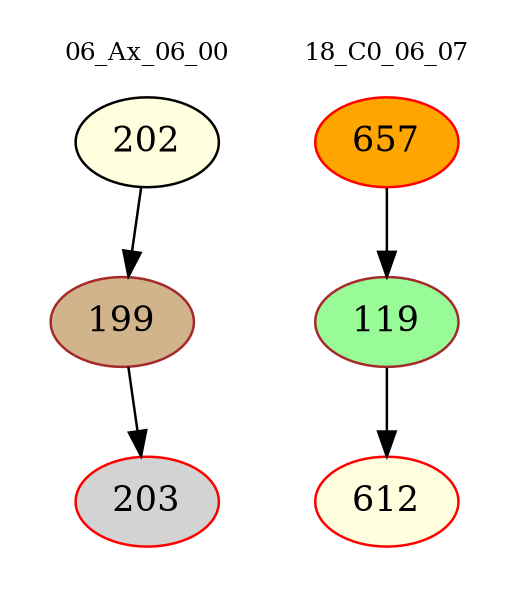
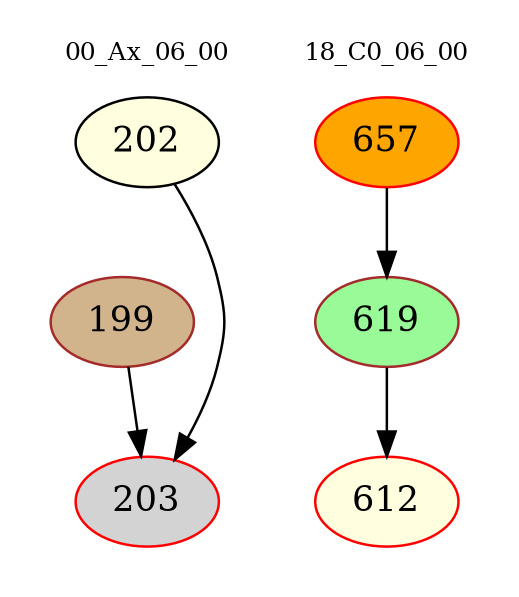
(147, 54) -> (147, 54)
(387, 54) -> (387, 54)
(137, 219) -> (224, 309)
(387, 322) -> (387, 322)
